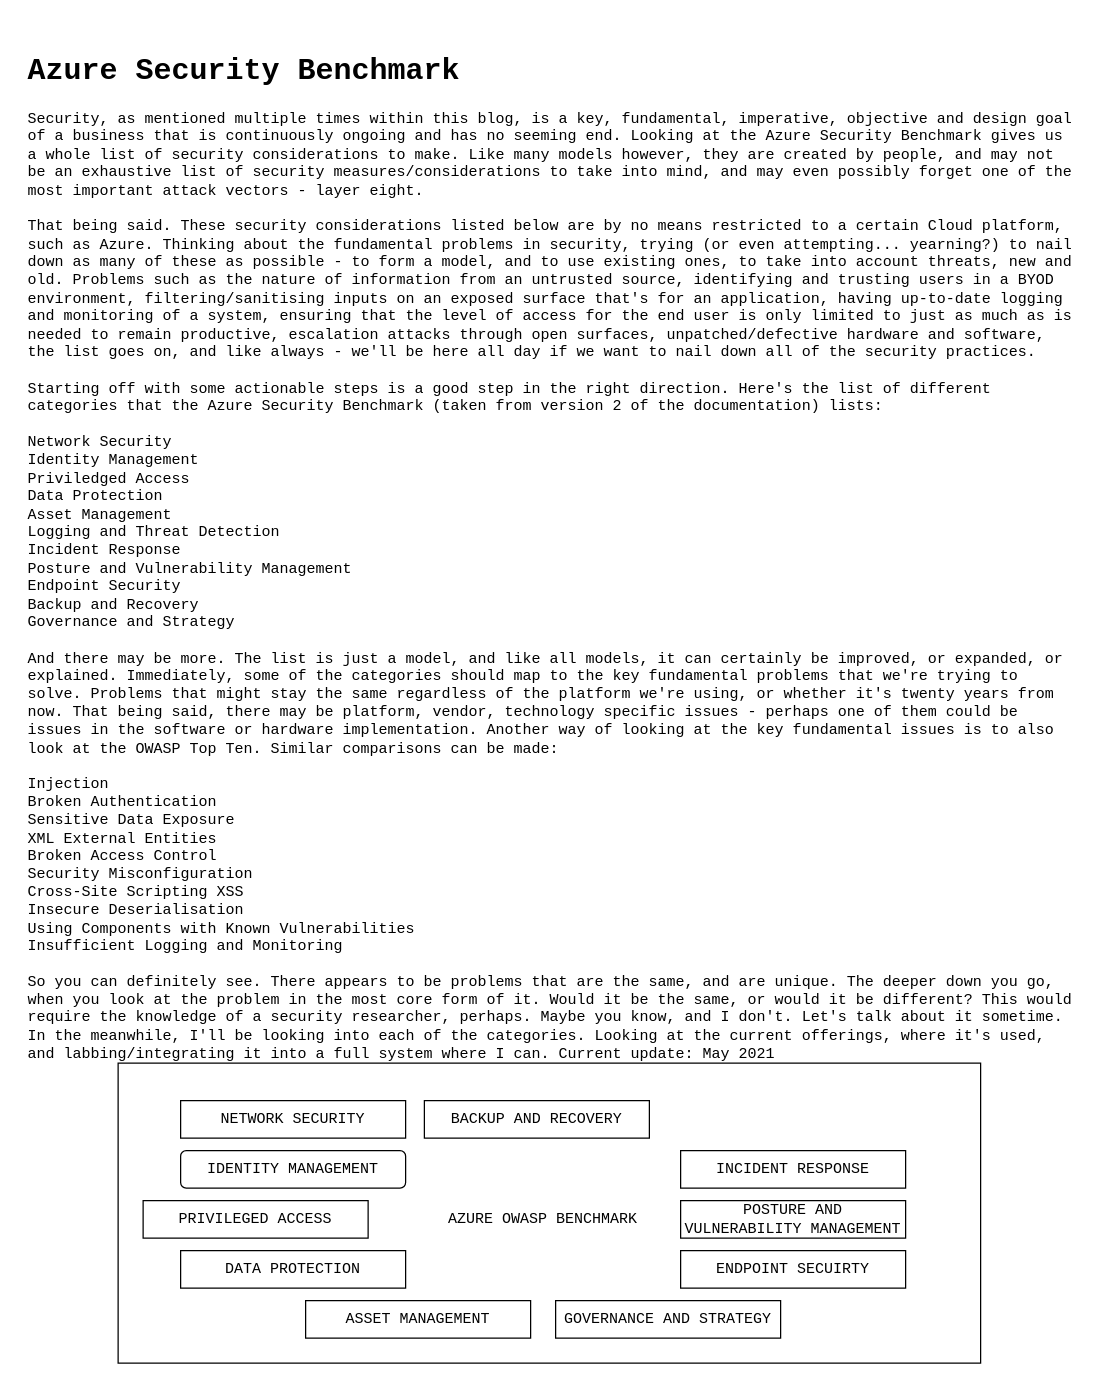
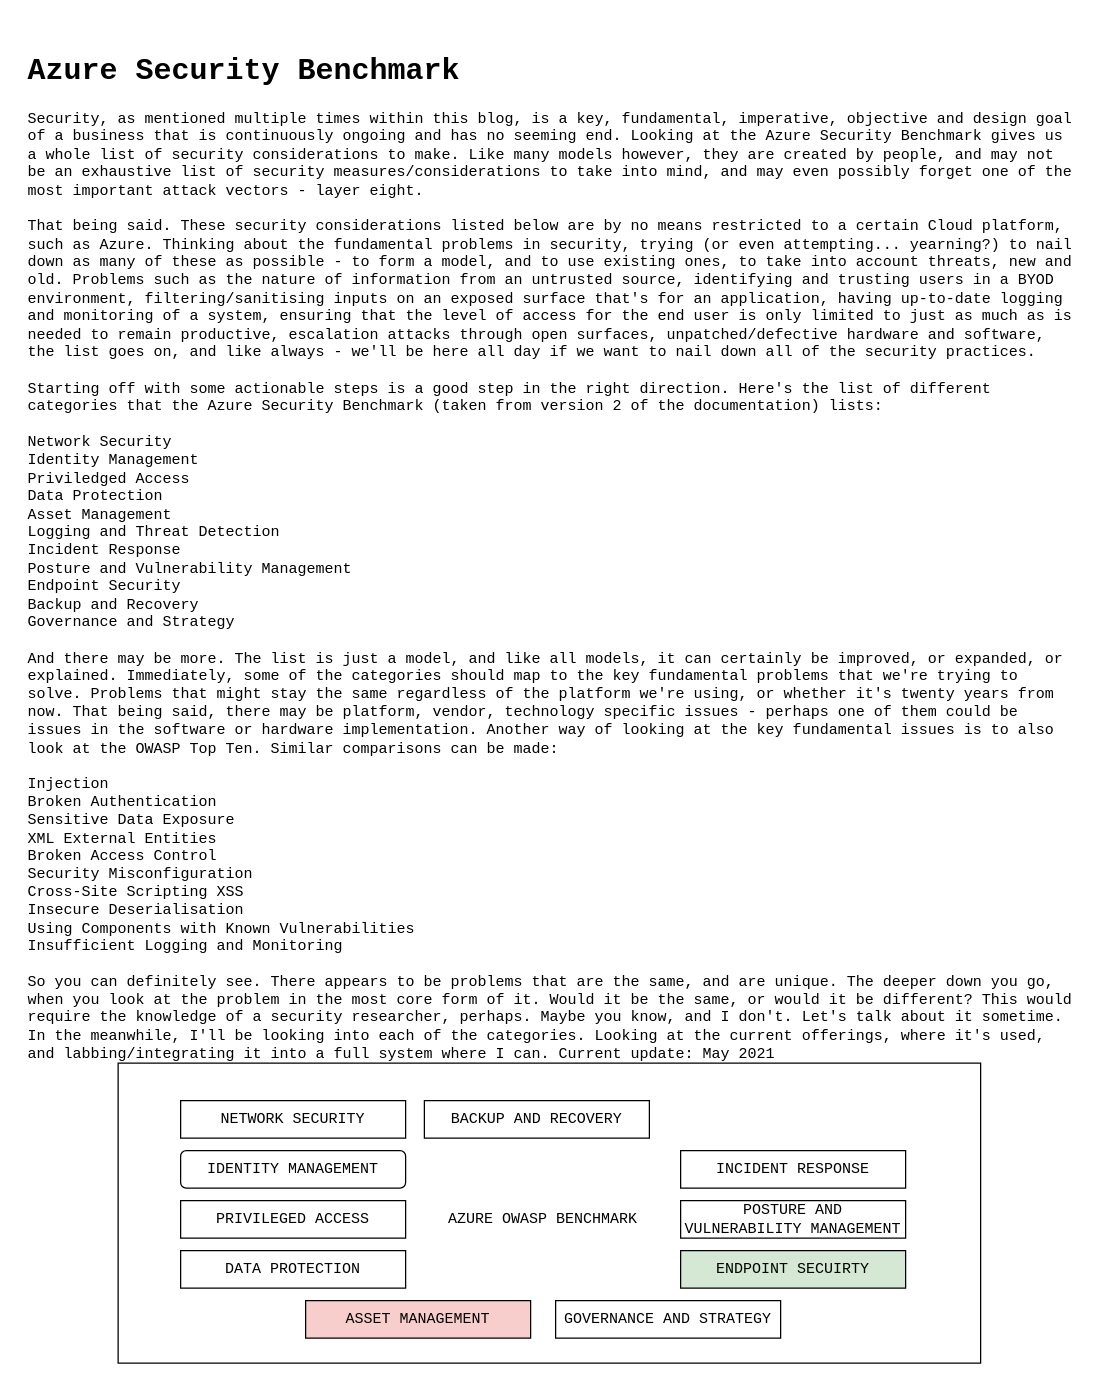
(256, 1219) -> (293, 1219)
(793, 1269) -> (793, 1269)
(418, 1319) -> (418, 1319)
